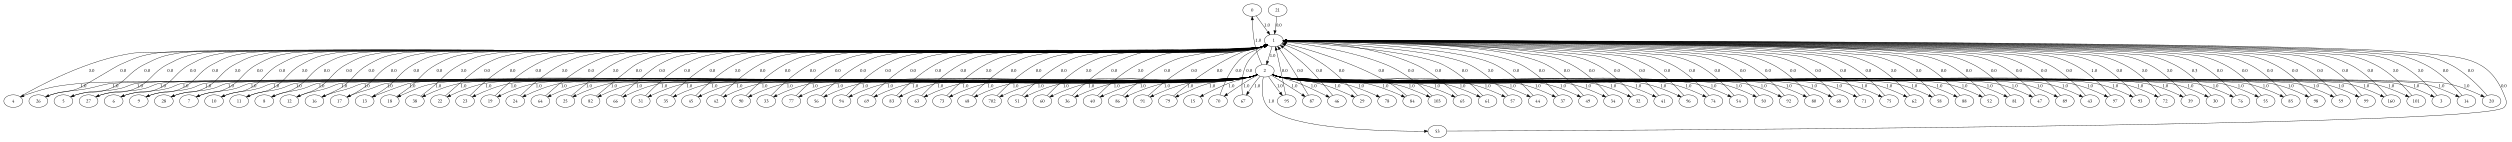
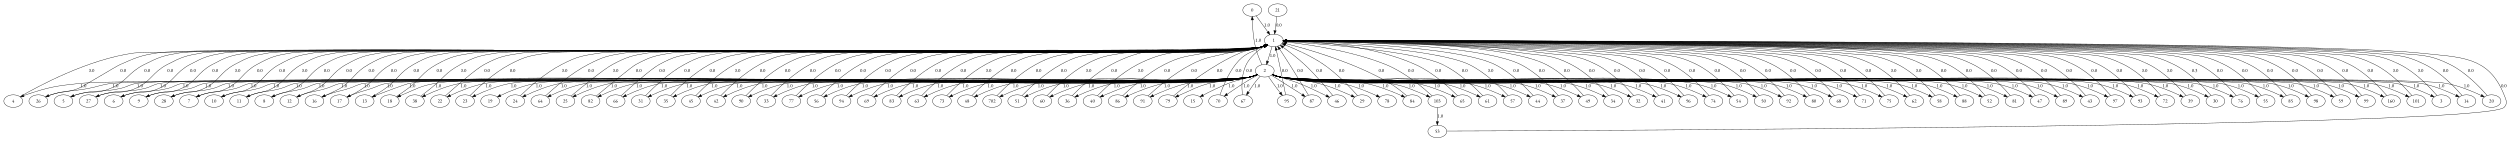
(873, 51) -> none
(2094, 71) -> (2094, 71)
(1329, 126) -> (1437, 115)
